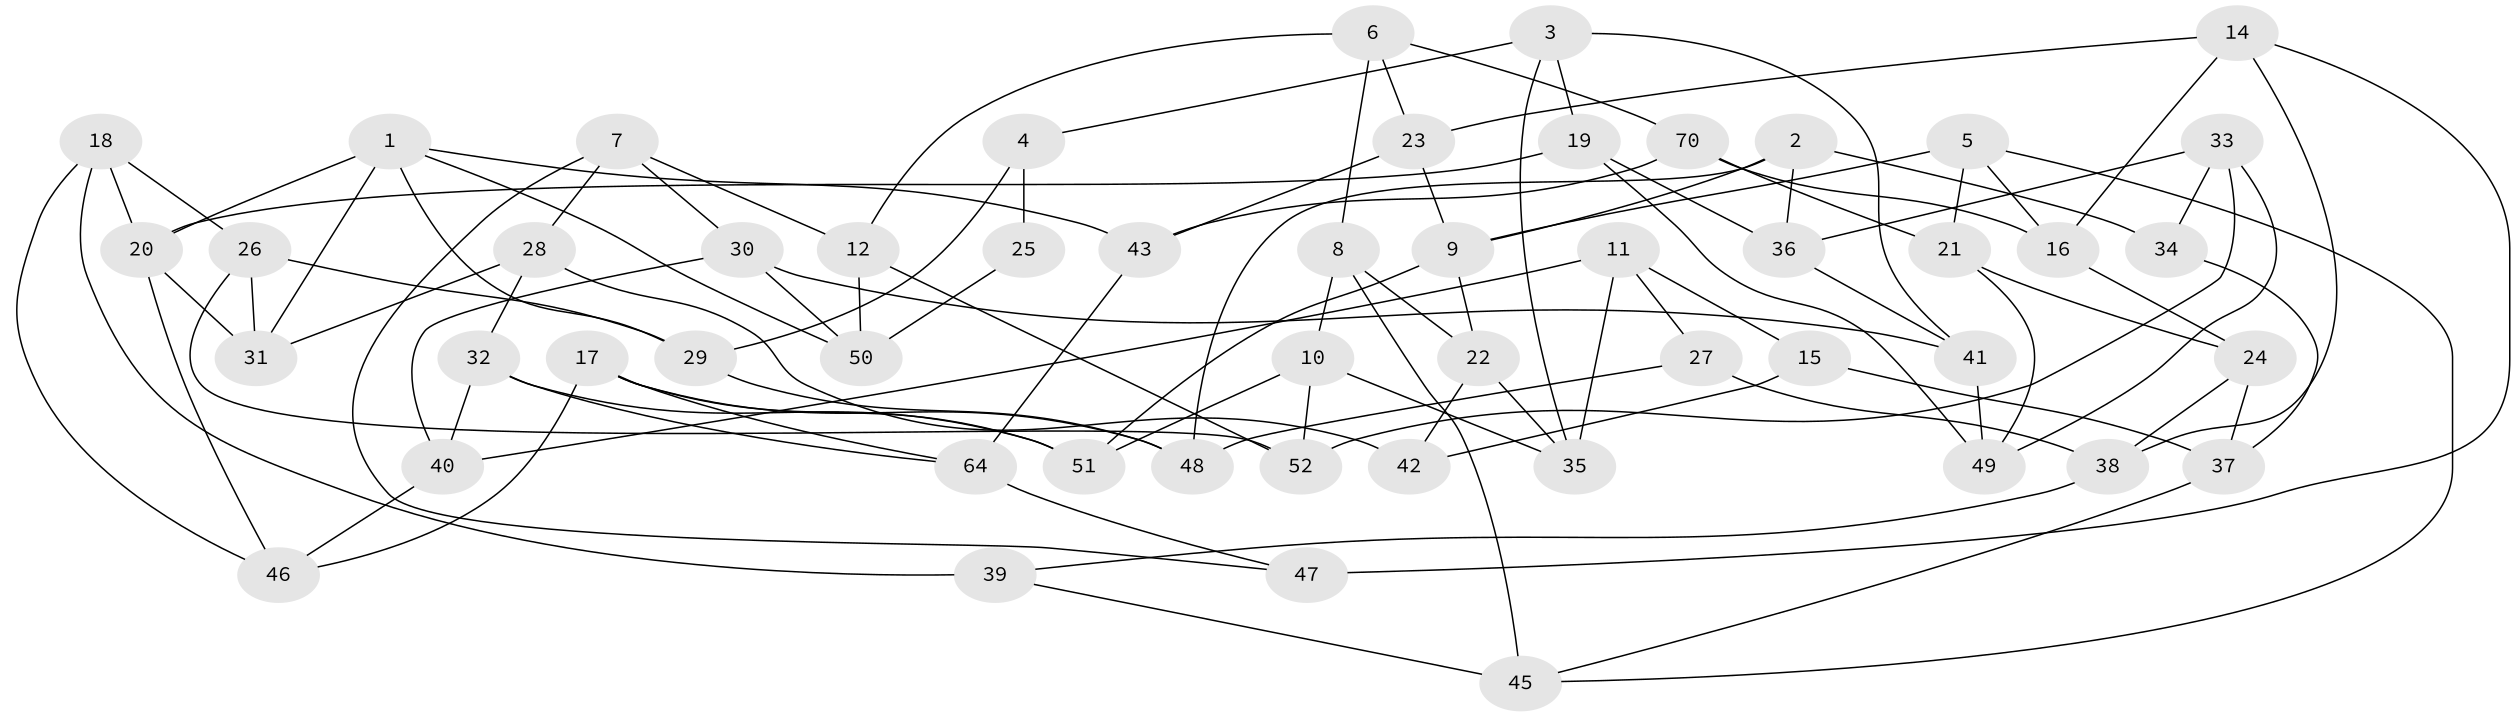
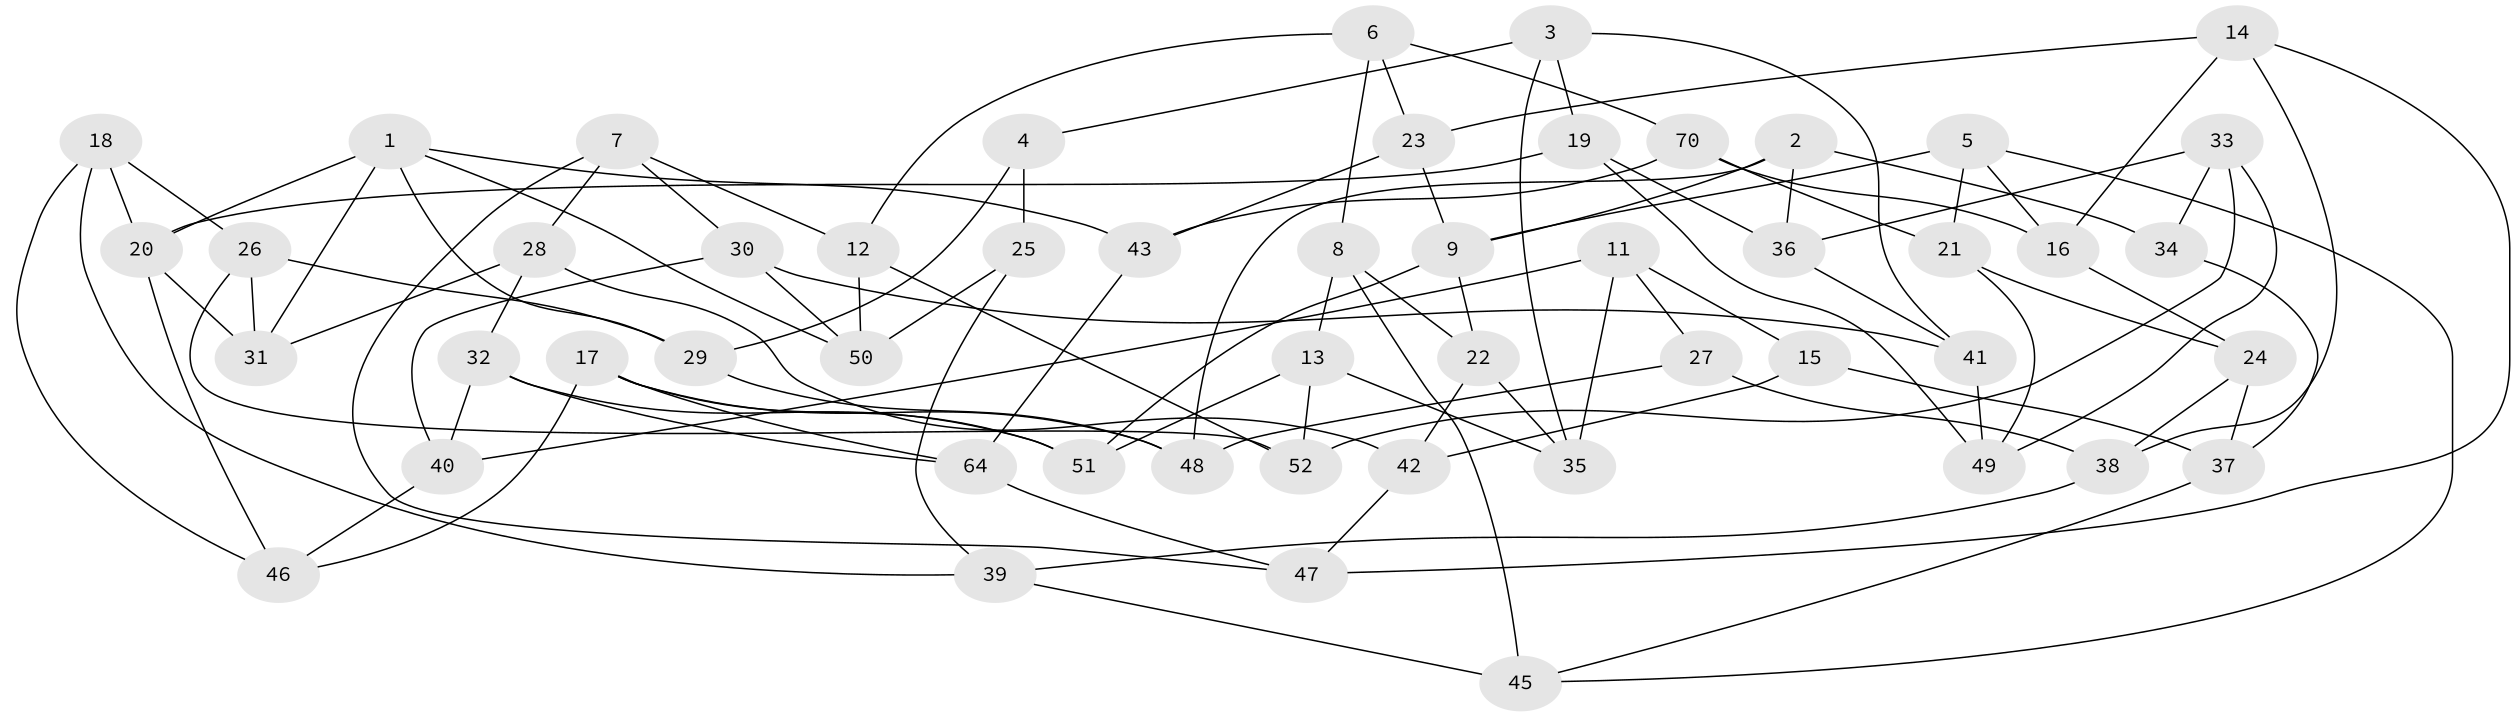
(1313, 358) -> (1313, 358)
none -> (935, 399)
none -> (1358, 521)
